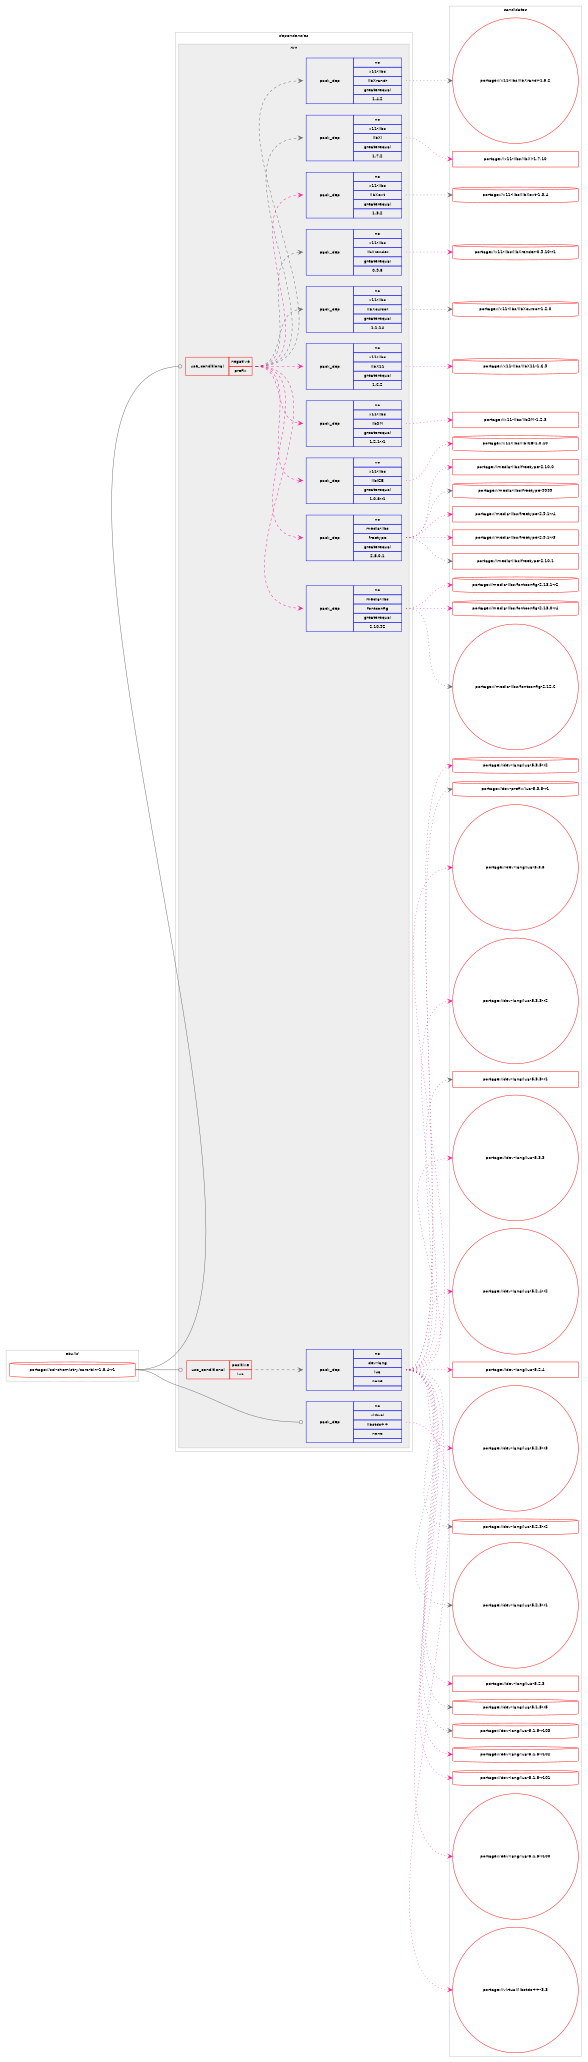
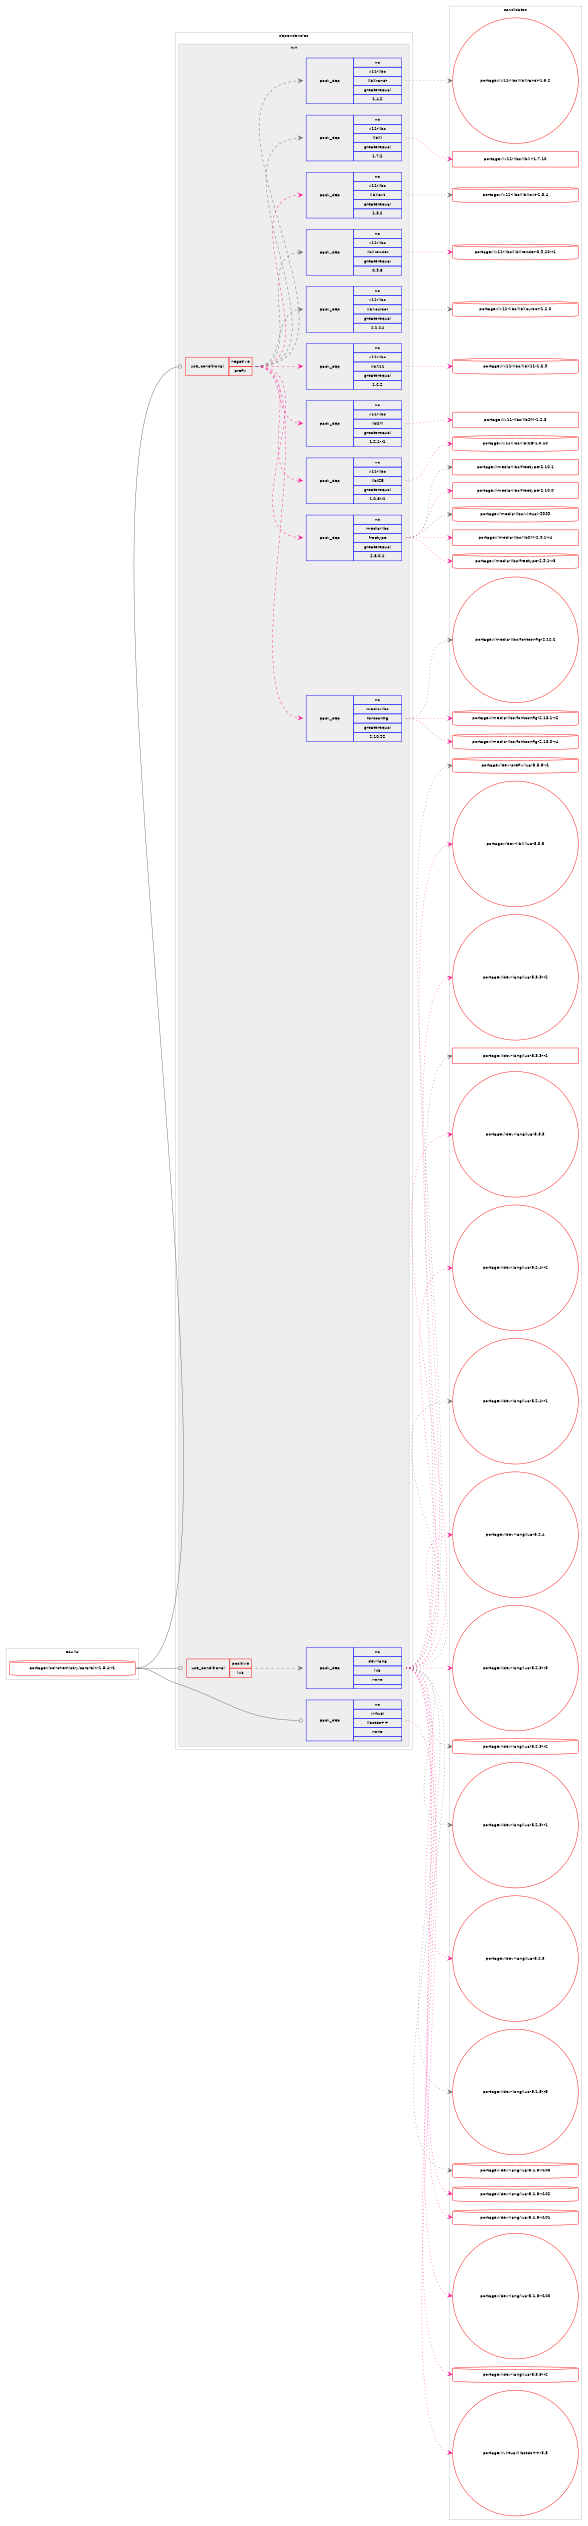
(515, 491) -> (515, 514)
(515, 514) -> (515, 538)
(515, 538) -> (515, 561)
(515, 867) -> (515, 844)
(515, 1370) -> (515, 1535)
none -> (515, 1401)
(515, 1684) -> (515, 1959)
(515, 1707) -> (515, 2092)
